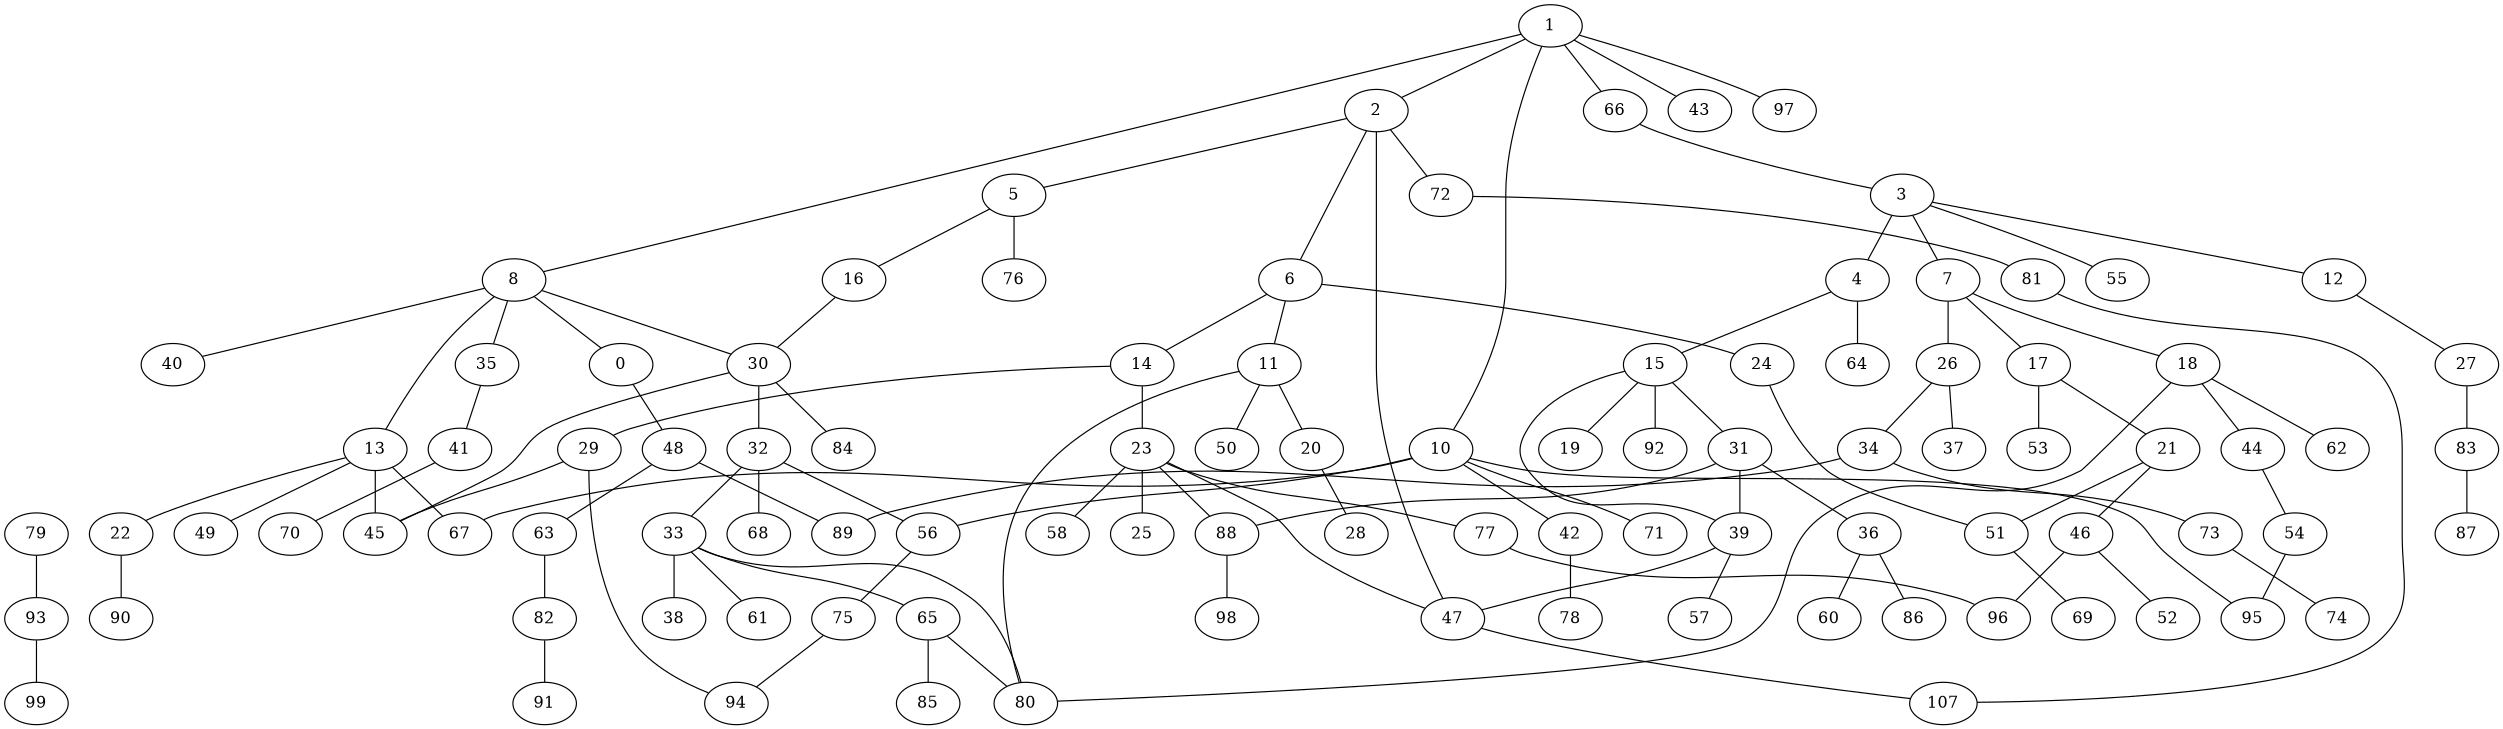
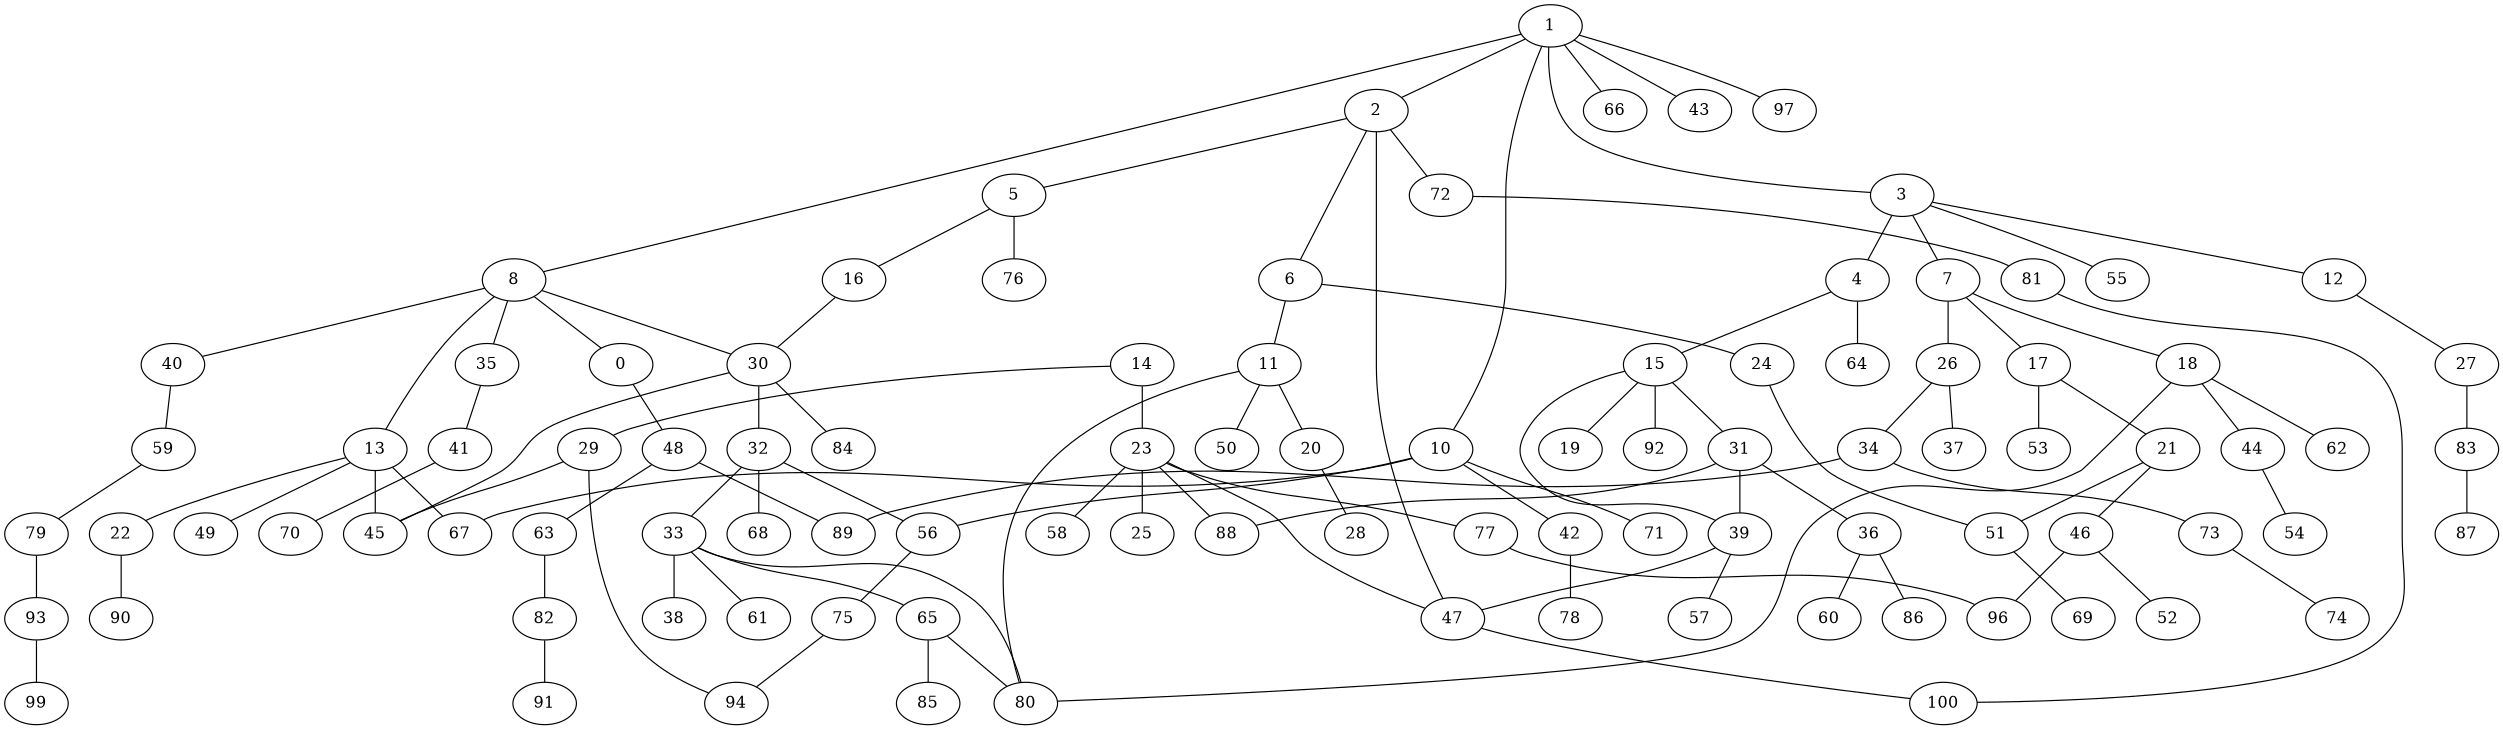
(1754, 161) -> (1673, 169)
(1216, 322) -> none
none -> (164, 449)
(1227, 619) -> none
(2253, 619) -> none
(1943, 703) -> (1943, 703)
